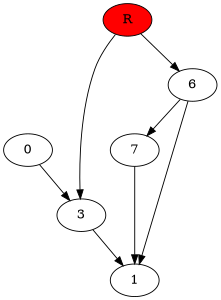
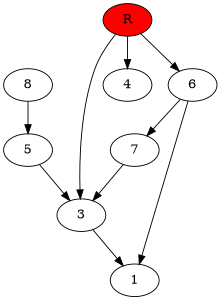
none -> (28, 85)
none -> (127, 85)
(28, 150) -> (28, 150)
(135, 211) -> (111, 179)
